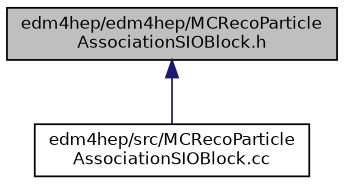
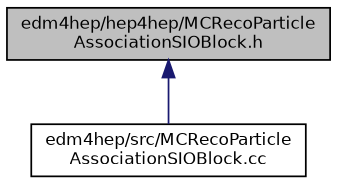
(172, 34) -> (169, 34)
